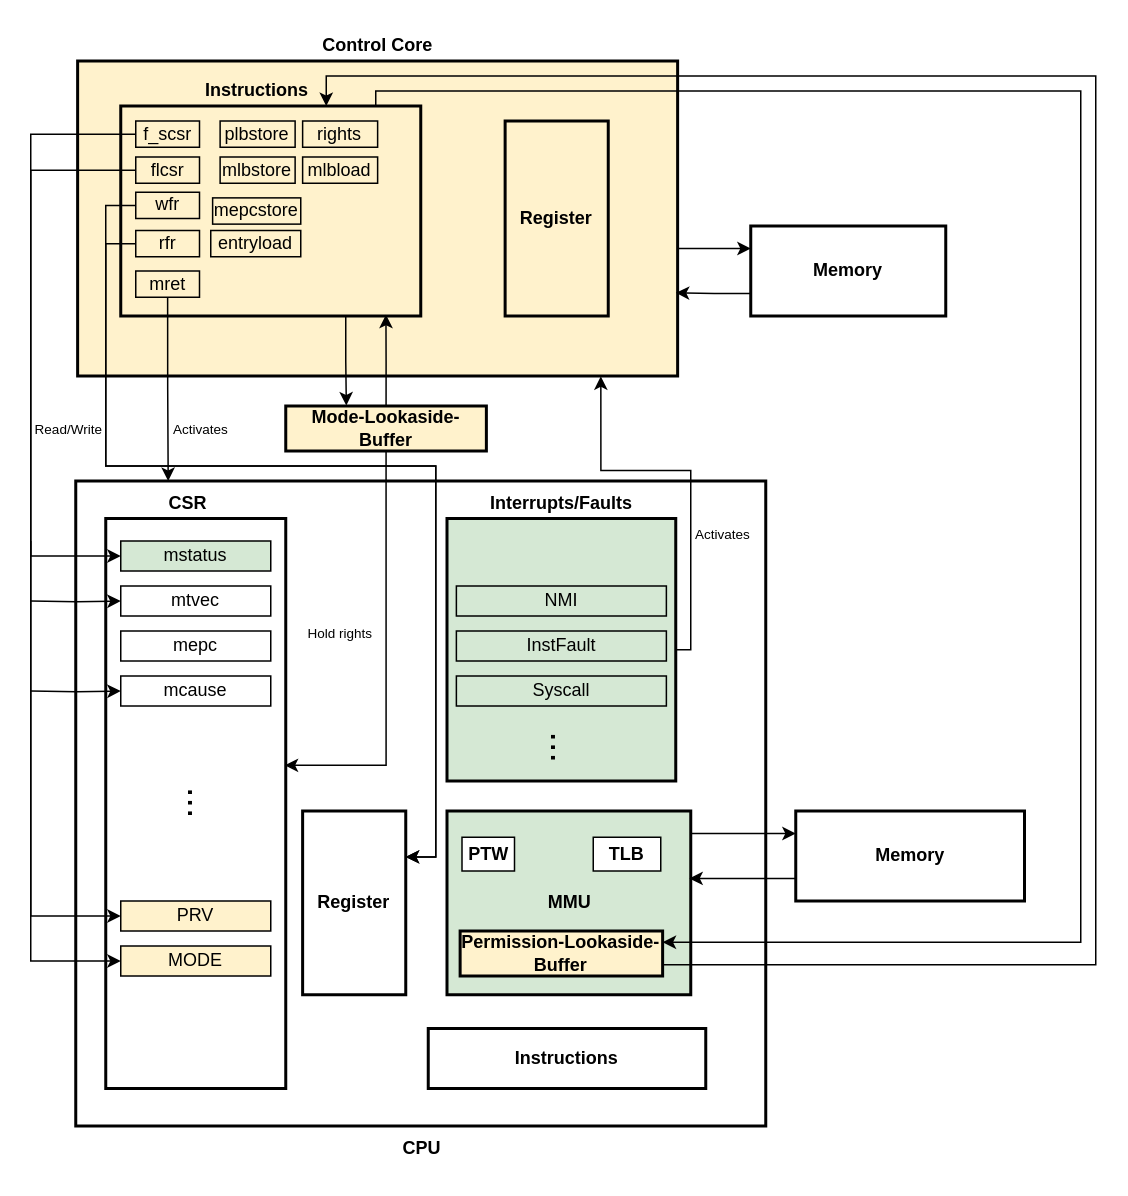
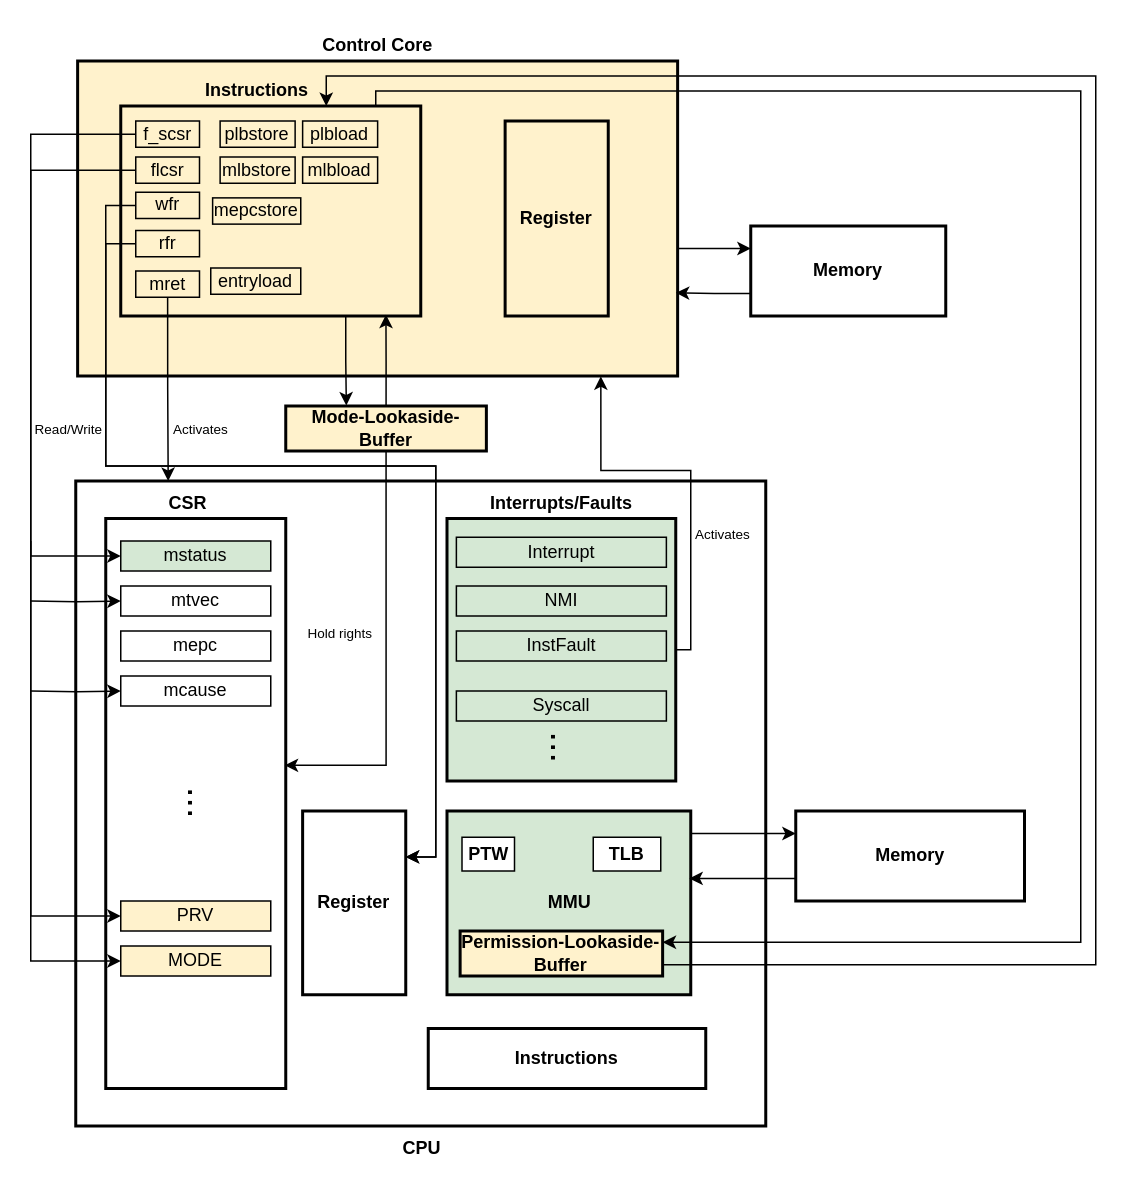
(340, 134) -> (340, 134)
(256, 243) -> (256, 281)
none -> (561, 552)
(561, 691) -> (561, 706)
